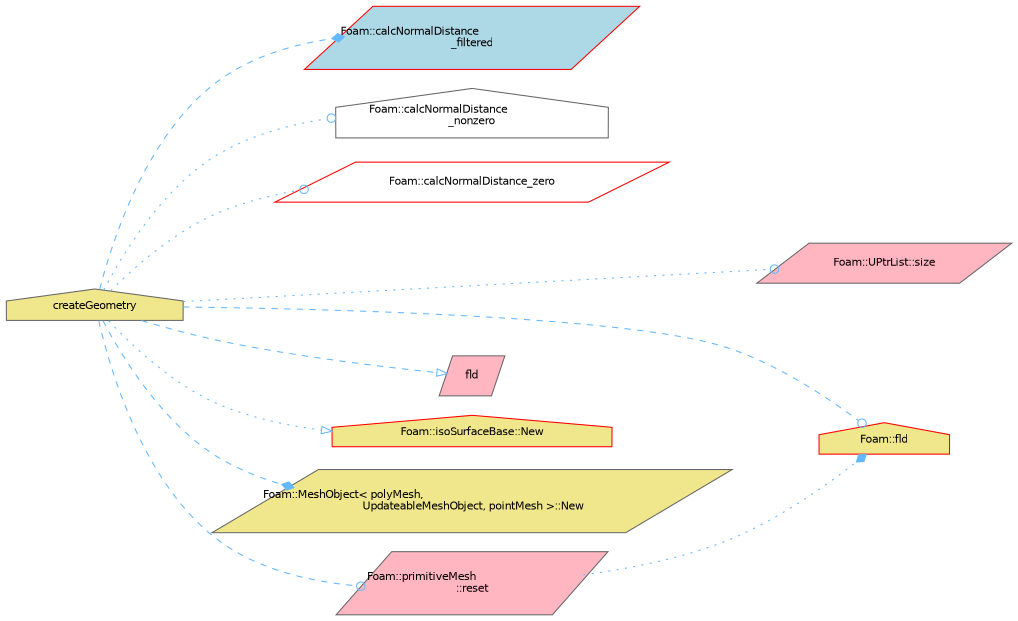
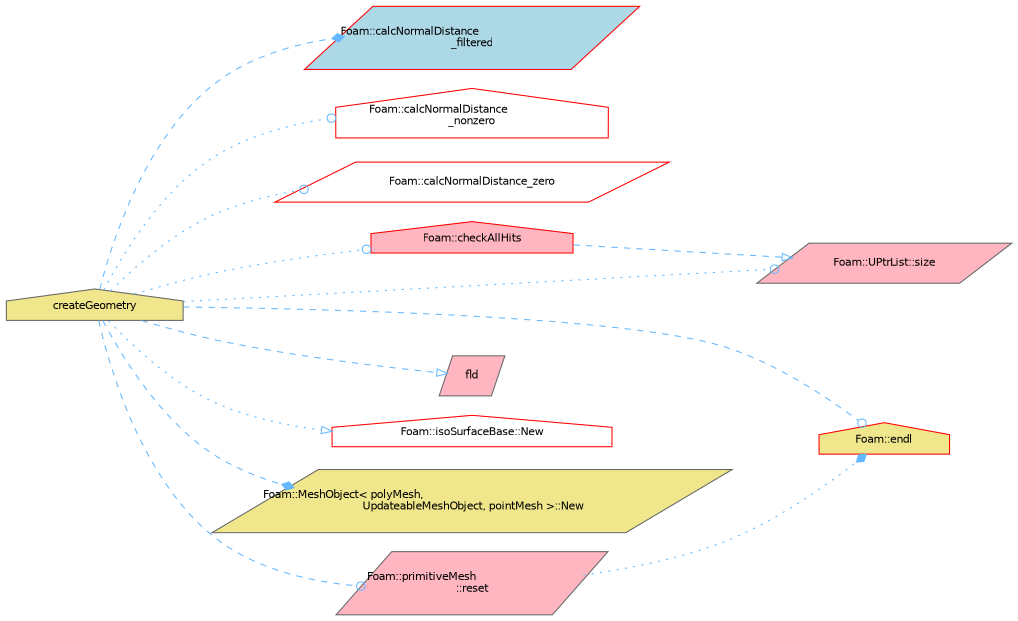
(472, 116) -> (472, 116)
none -> (472, 239)
(472, 433) -> (472, 433)
(884, 440) -> (884, 440)
